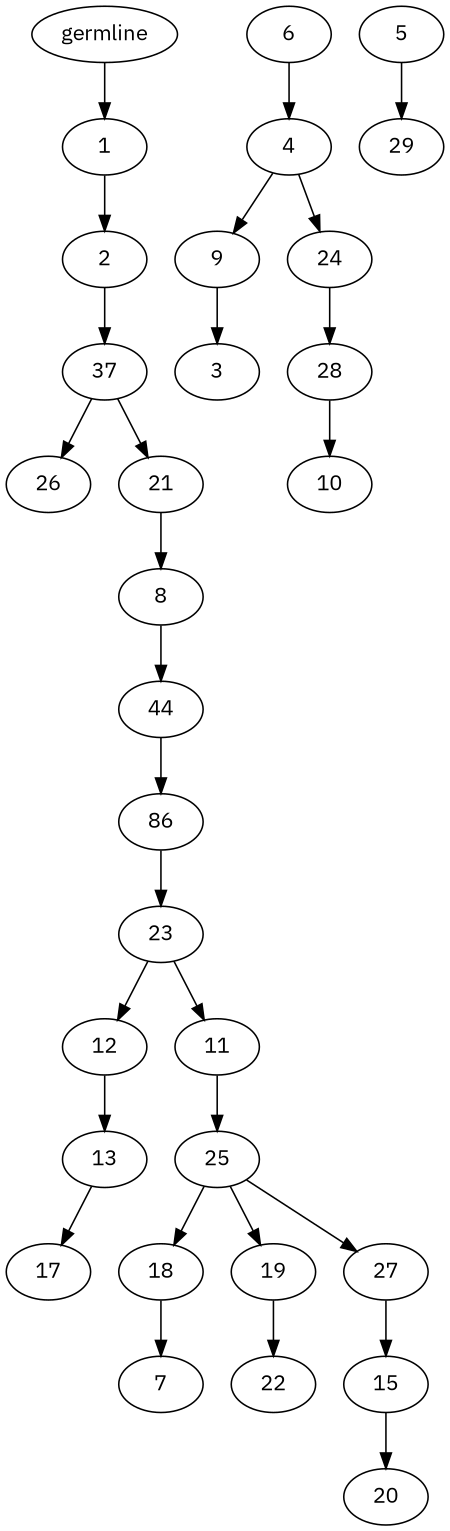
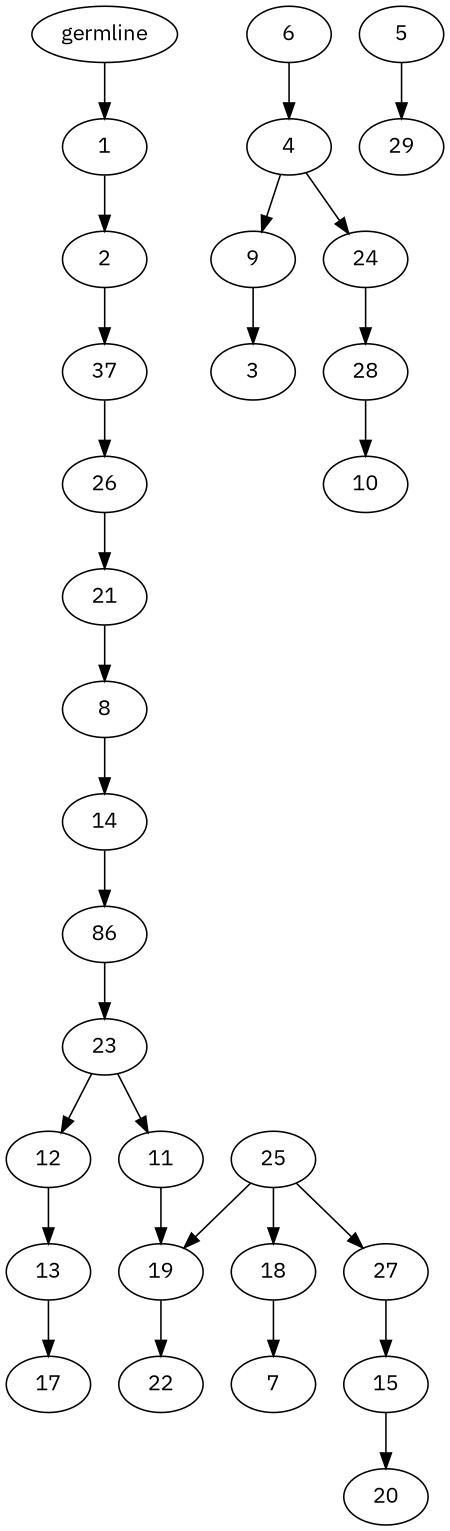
(129, 421) -> (105, 533)
(161, 709) -> (105, 822)
(217, 1095) -> (161, 1208)
